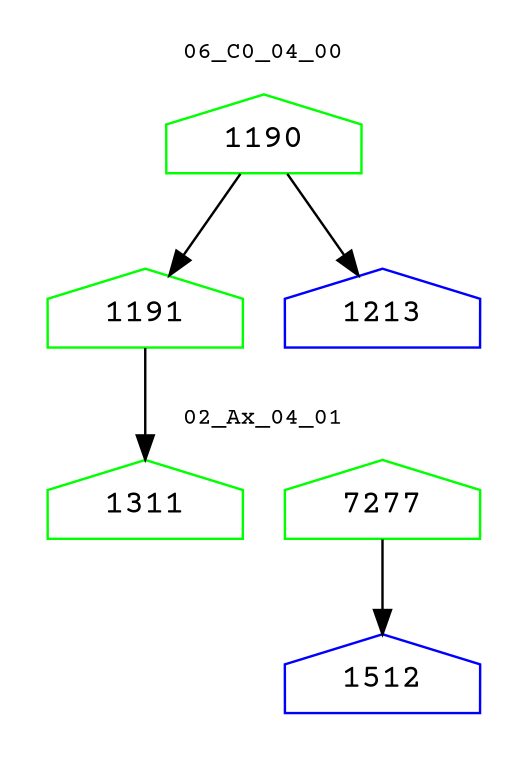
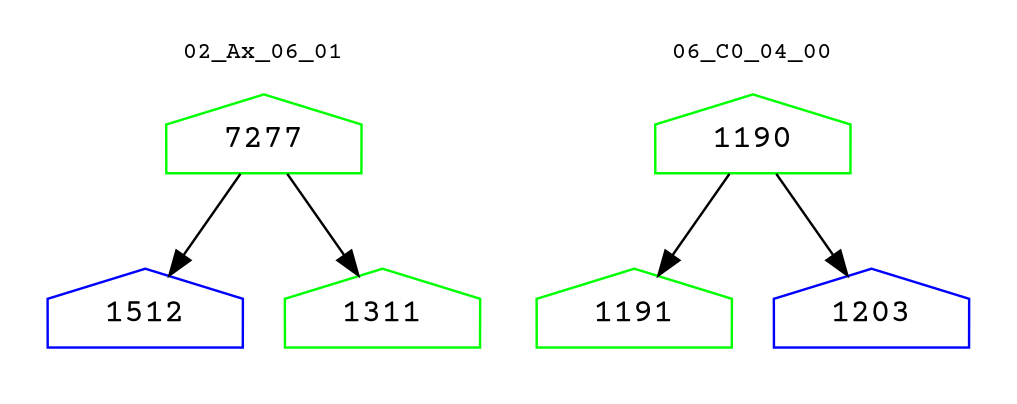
(382, 312) -> (872, 312)
(145, 411) -> (316, 214)
(264, 418) -> (264, 52)
